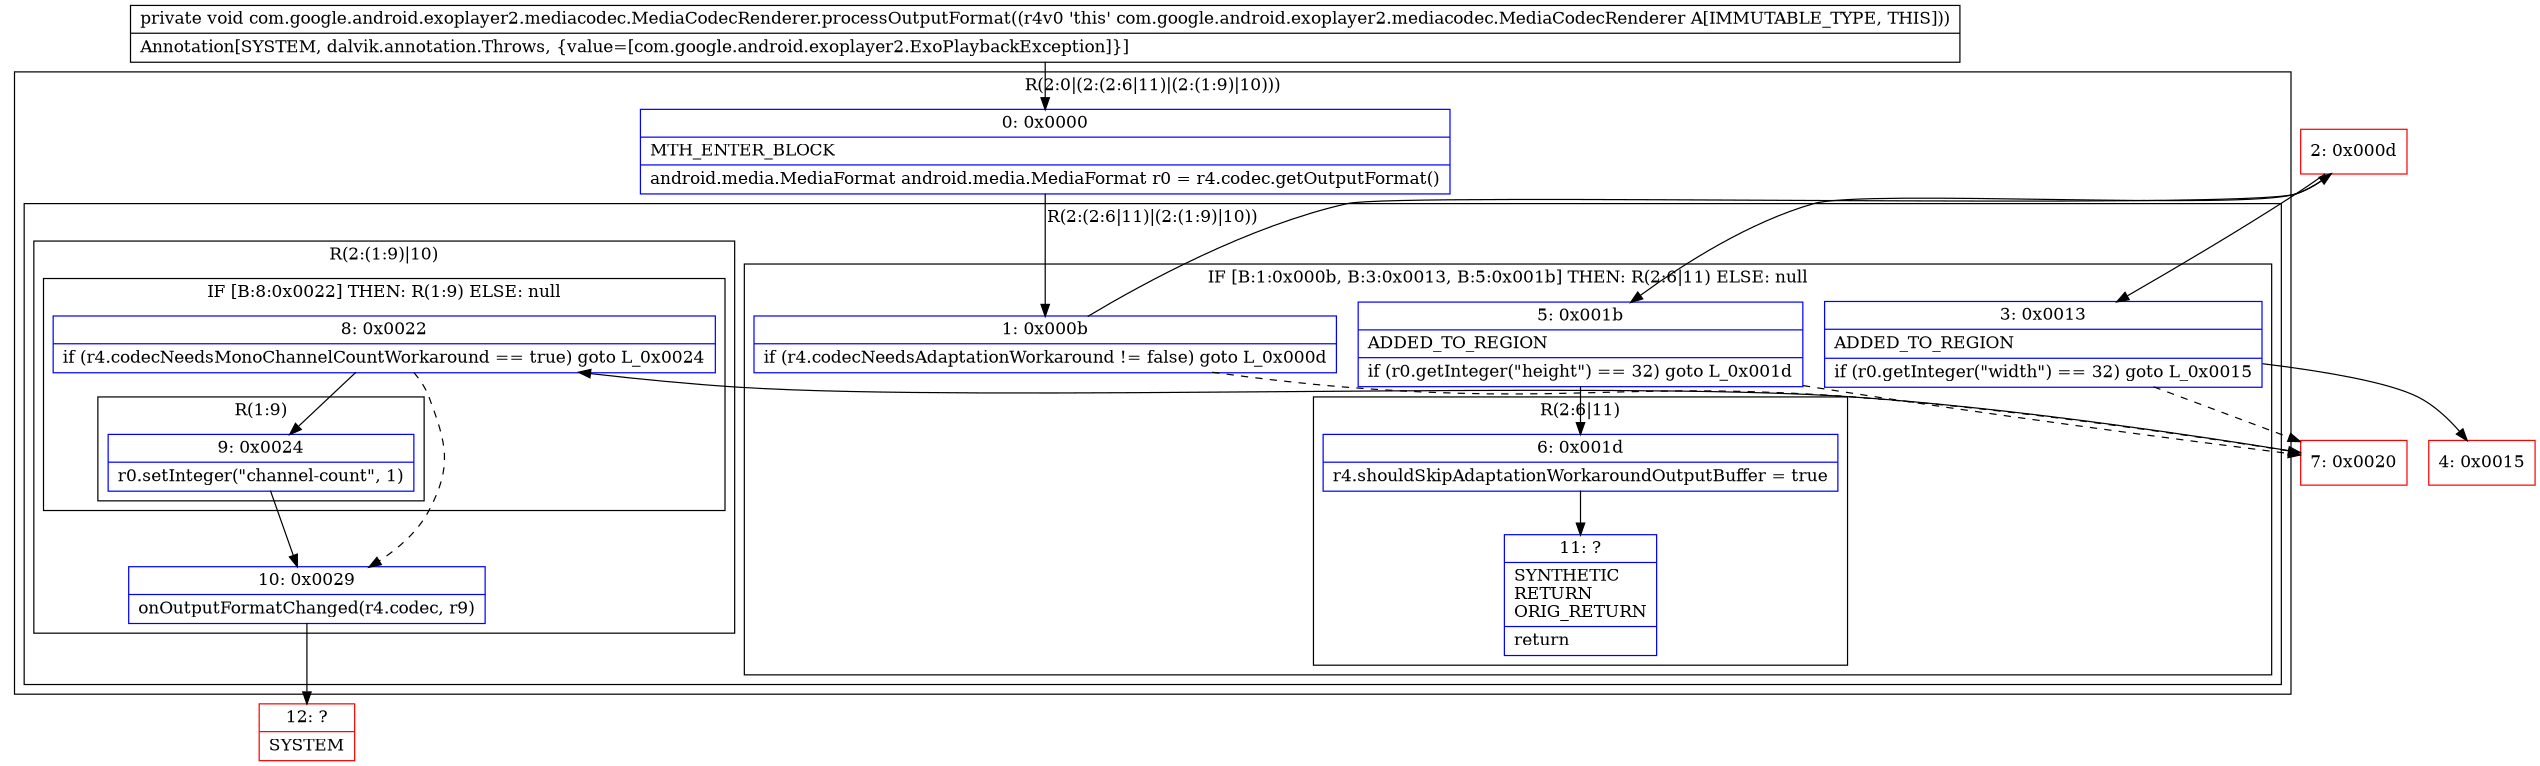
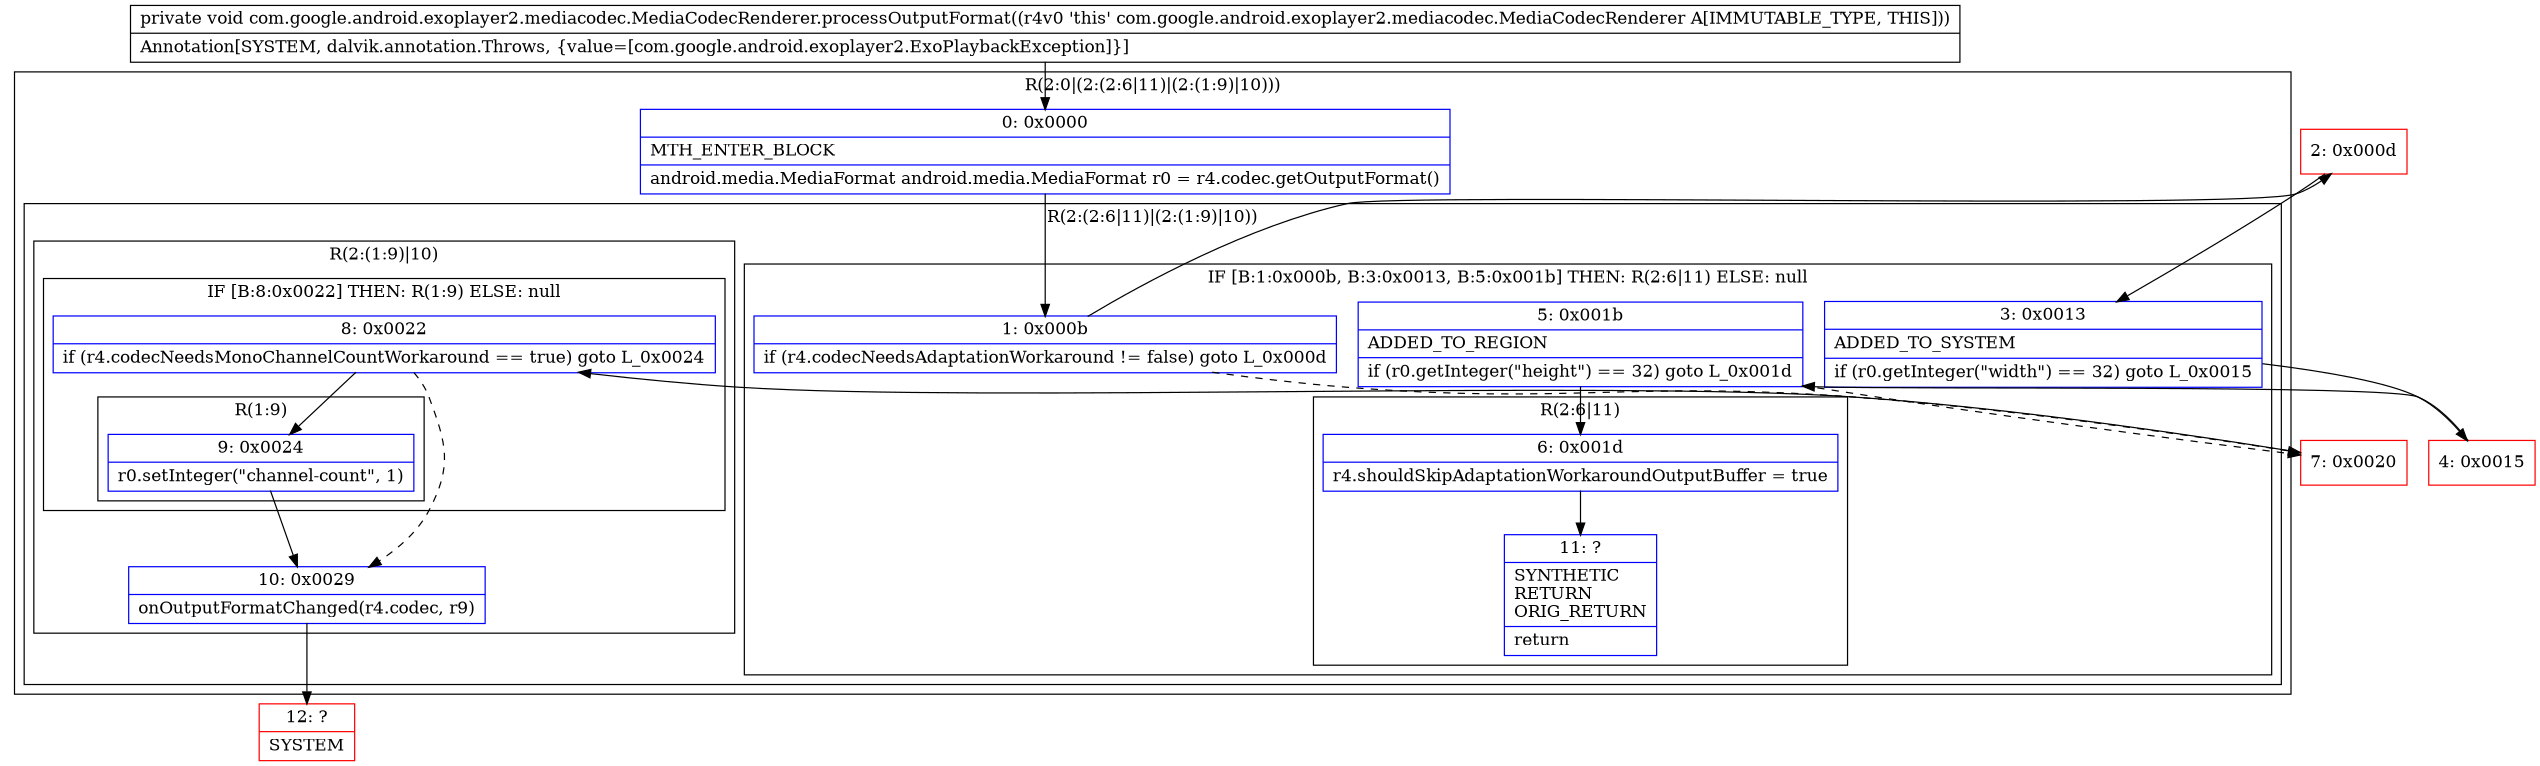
(1977, 198) -> (2150, 388)
(1924, 343) -> (1925, 343)
(2221, 412) -> none
